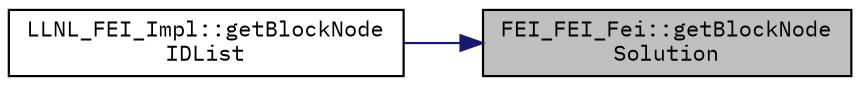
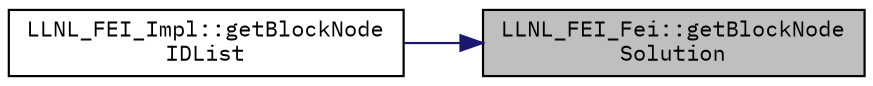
(667, 43) -> (674, 43)
